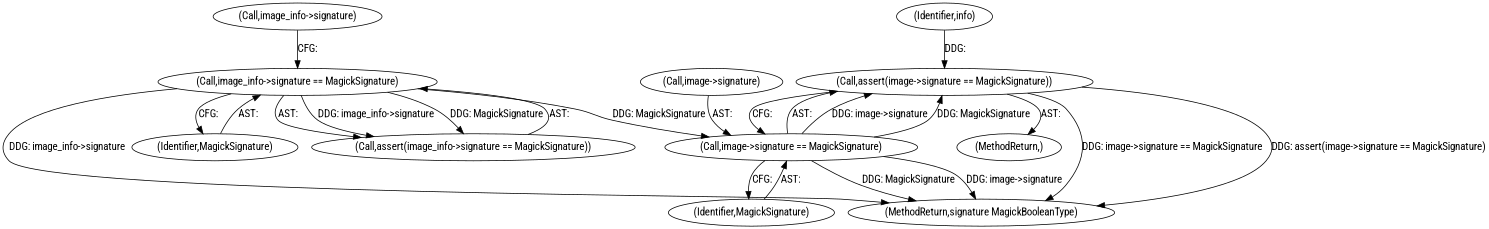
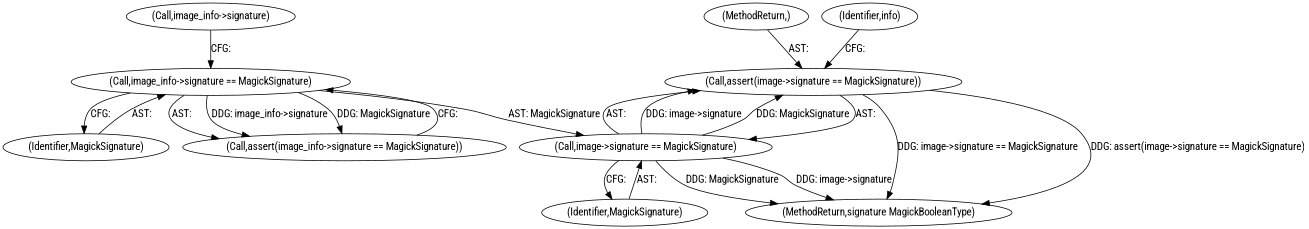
(956, 49) -> (856, 49)
(712, 82) -> none
(1034, 105) -> (782, 46)
(561, 115) -> (449, 115)
(659, 115) -> (555, 115)
(763, 115) -> (867, 115)
(341, 189) -> none
